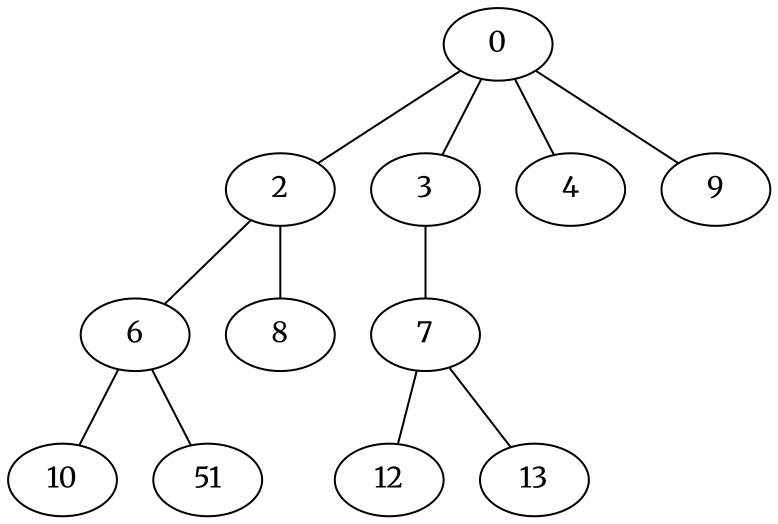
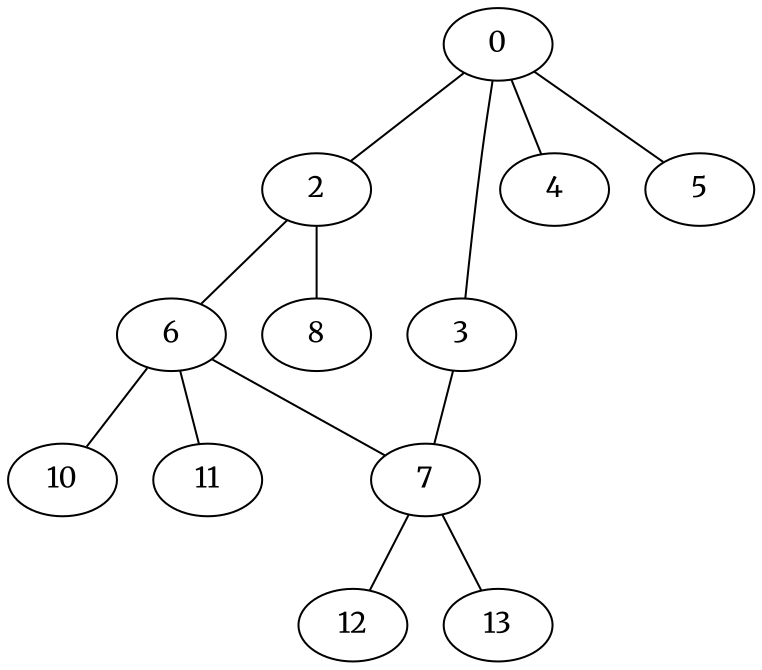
(716, 190) -> (700, 190)
none -> (299, 407)
(208, 480) -> (208, 480)
